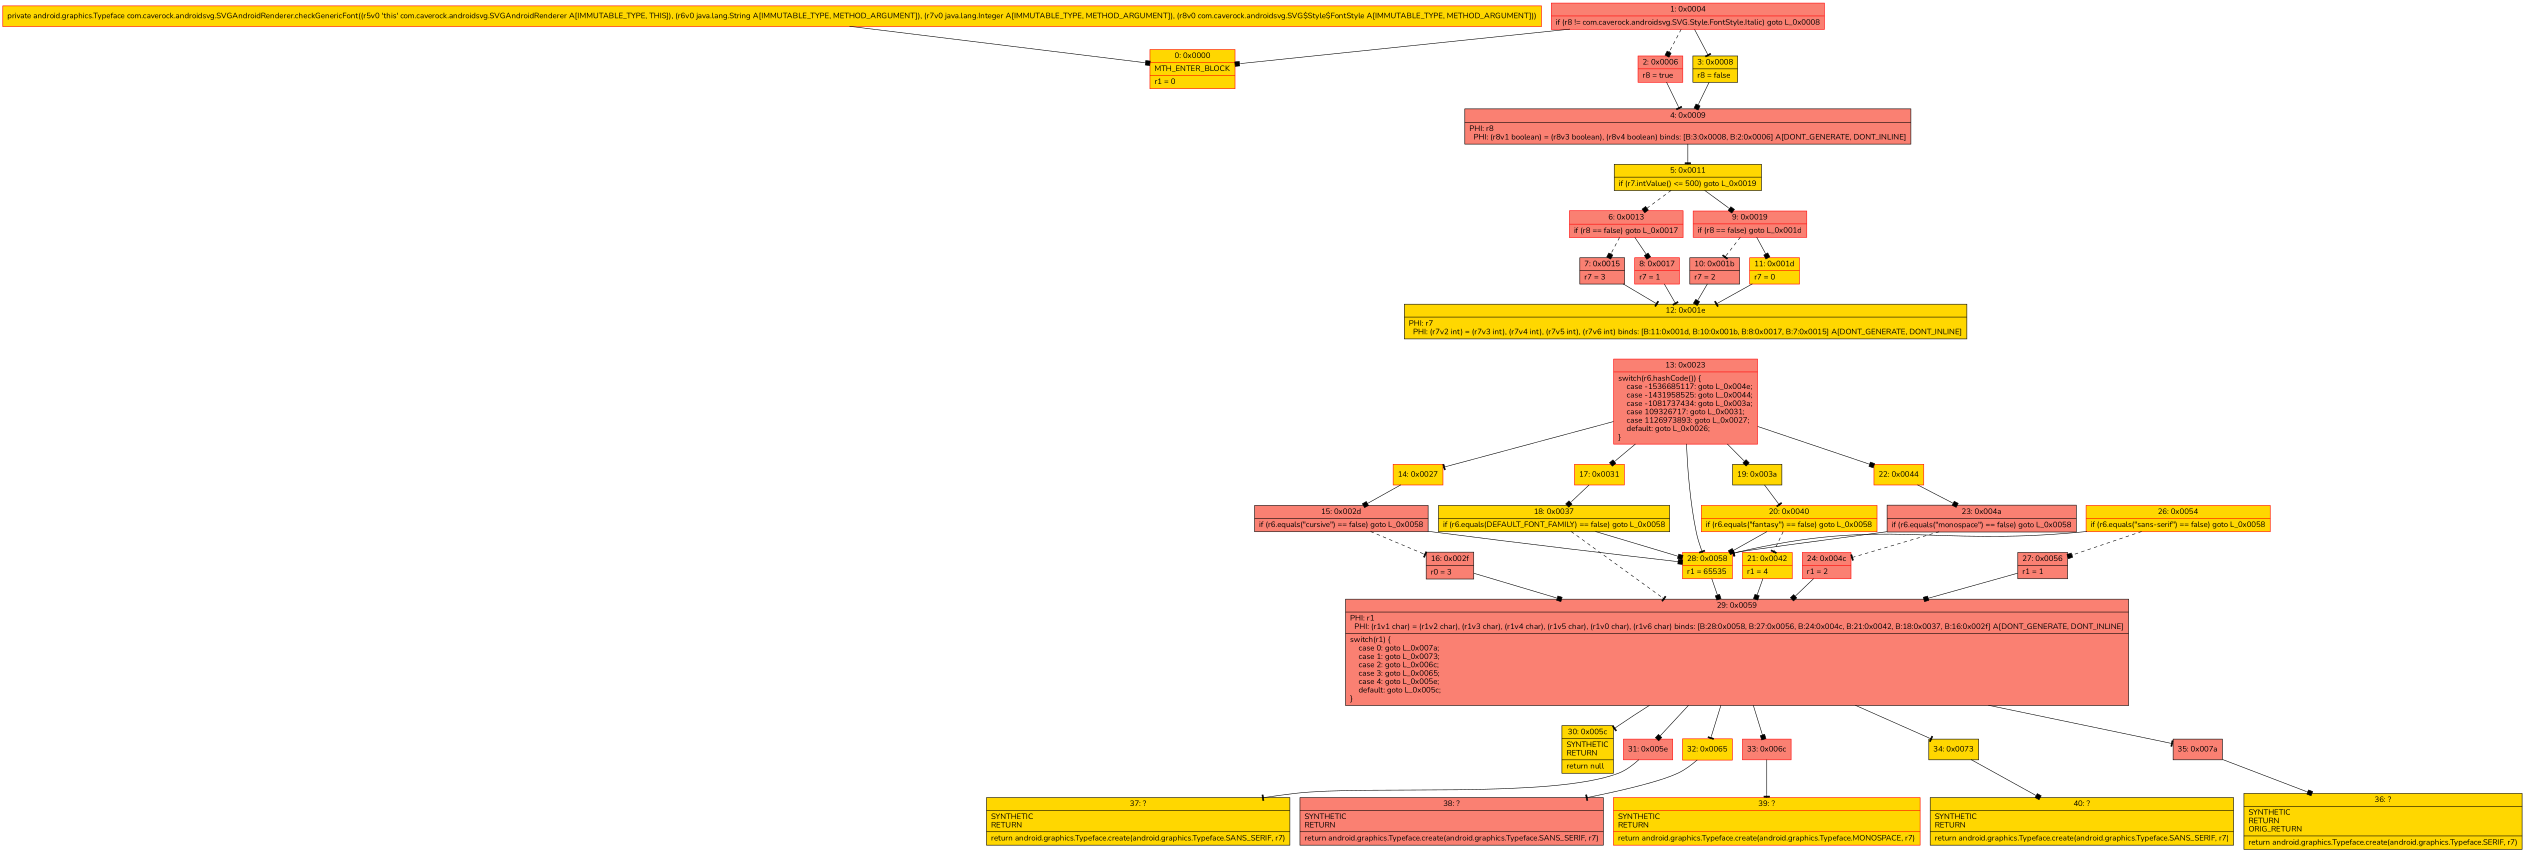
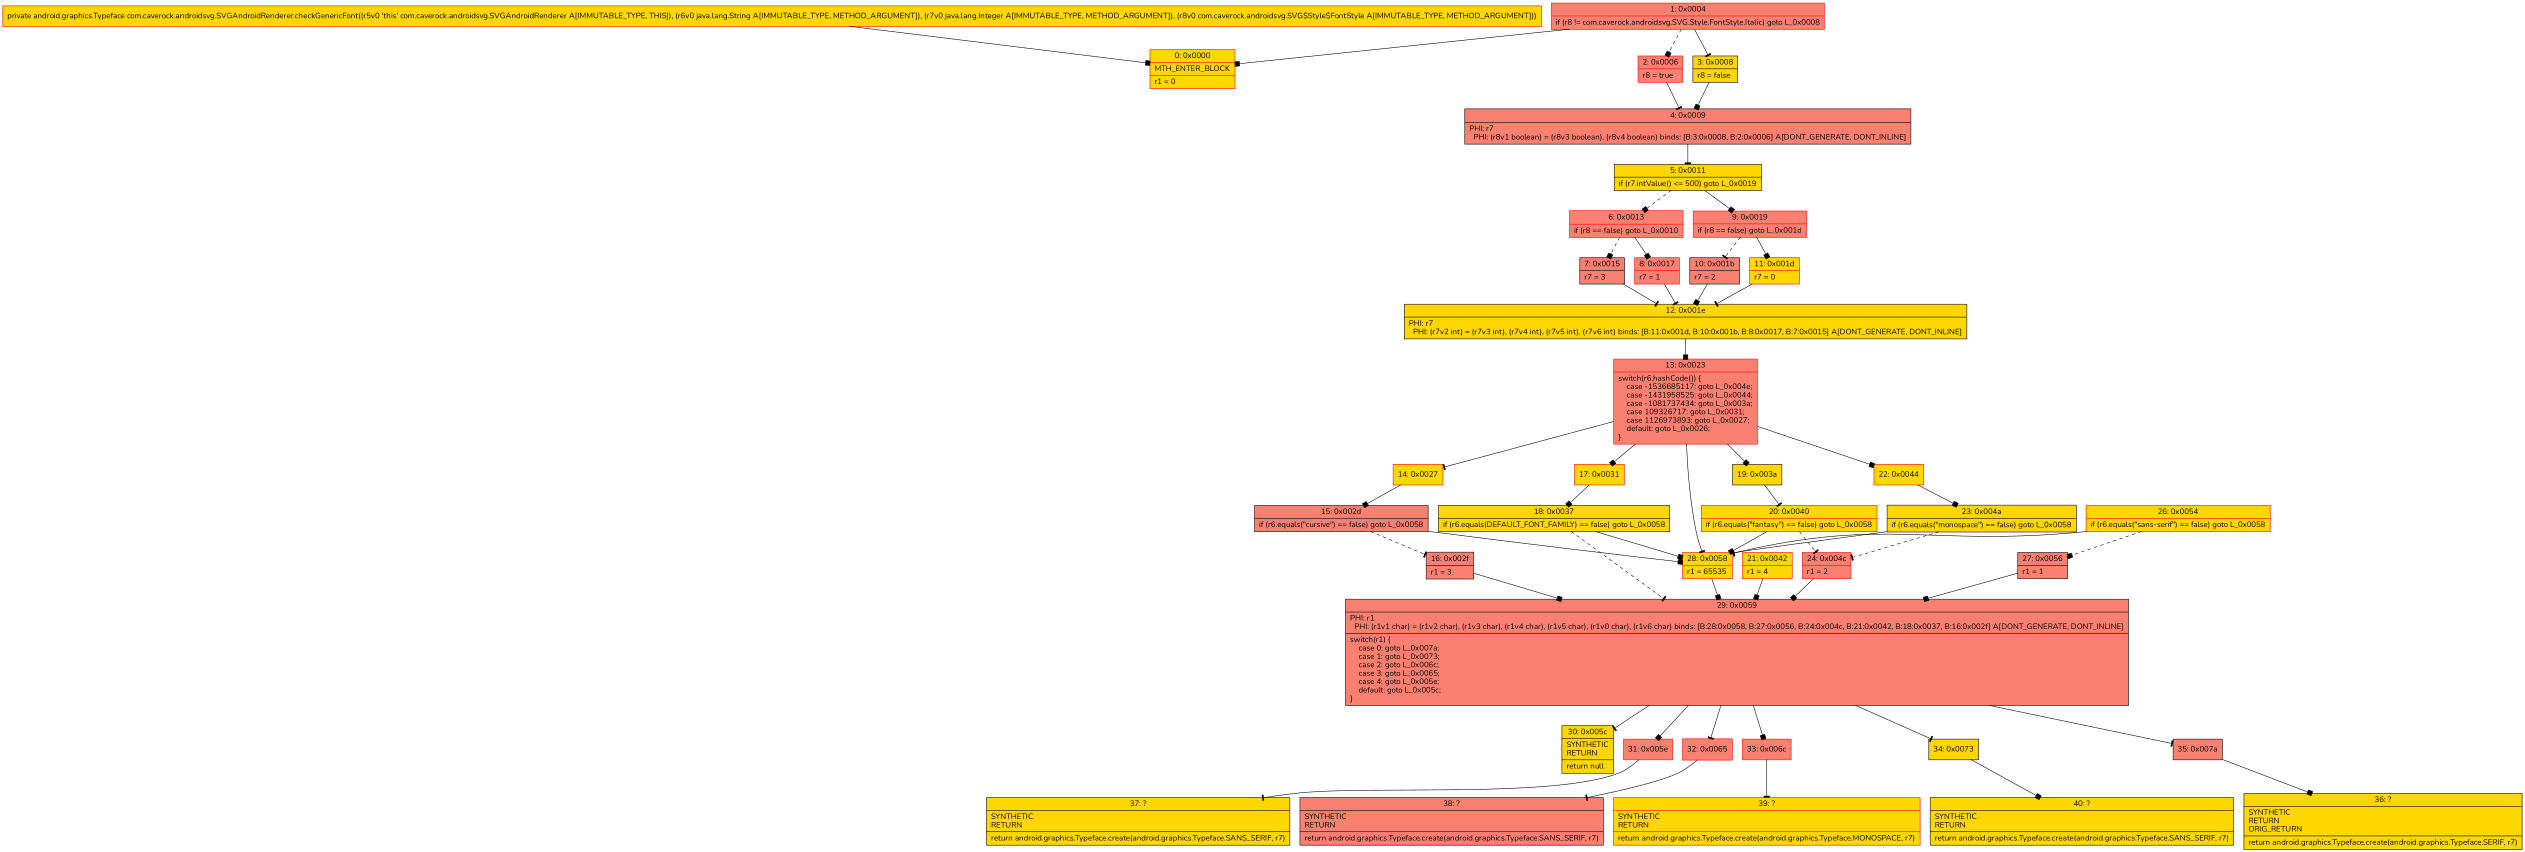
(1483, 129) -> (1483, 129)
(1626, 231) -> (1626, 231)
none -> (1686, 346)
(1982, 519) -> (1982, 519)
(1779, 540) -> (1811, 545)
(1441, 572) -> (1441, 572)
(1707, 749) -> (1707, 749)
